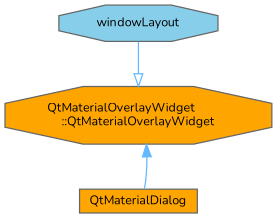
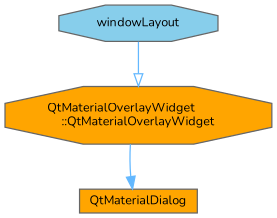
(146, 173) -> (130, 160)
